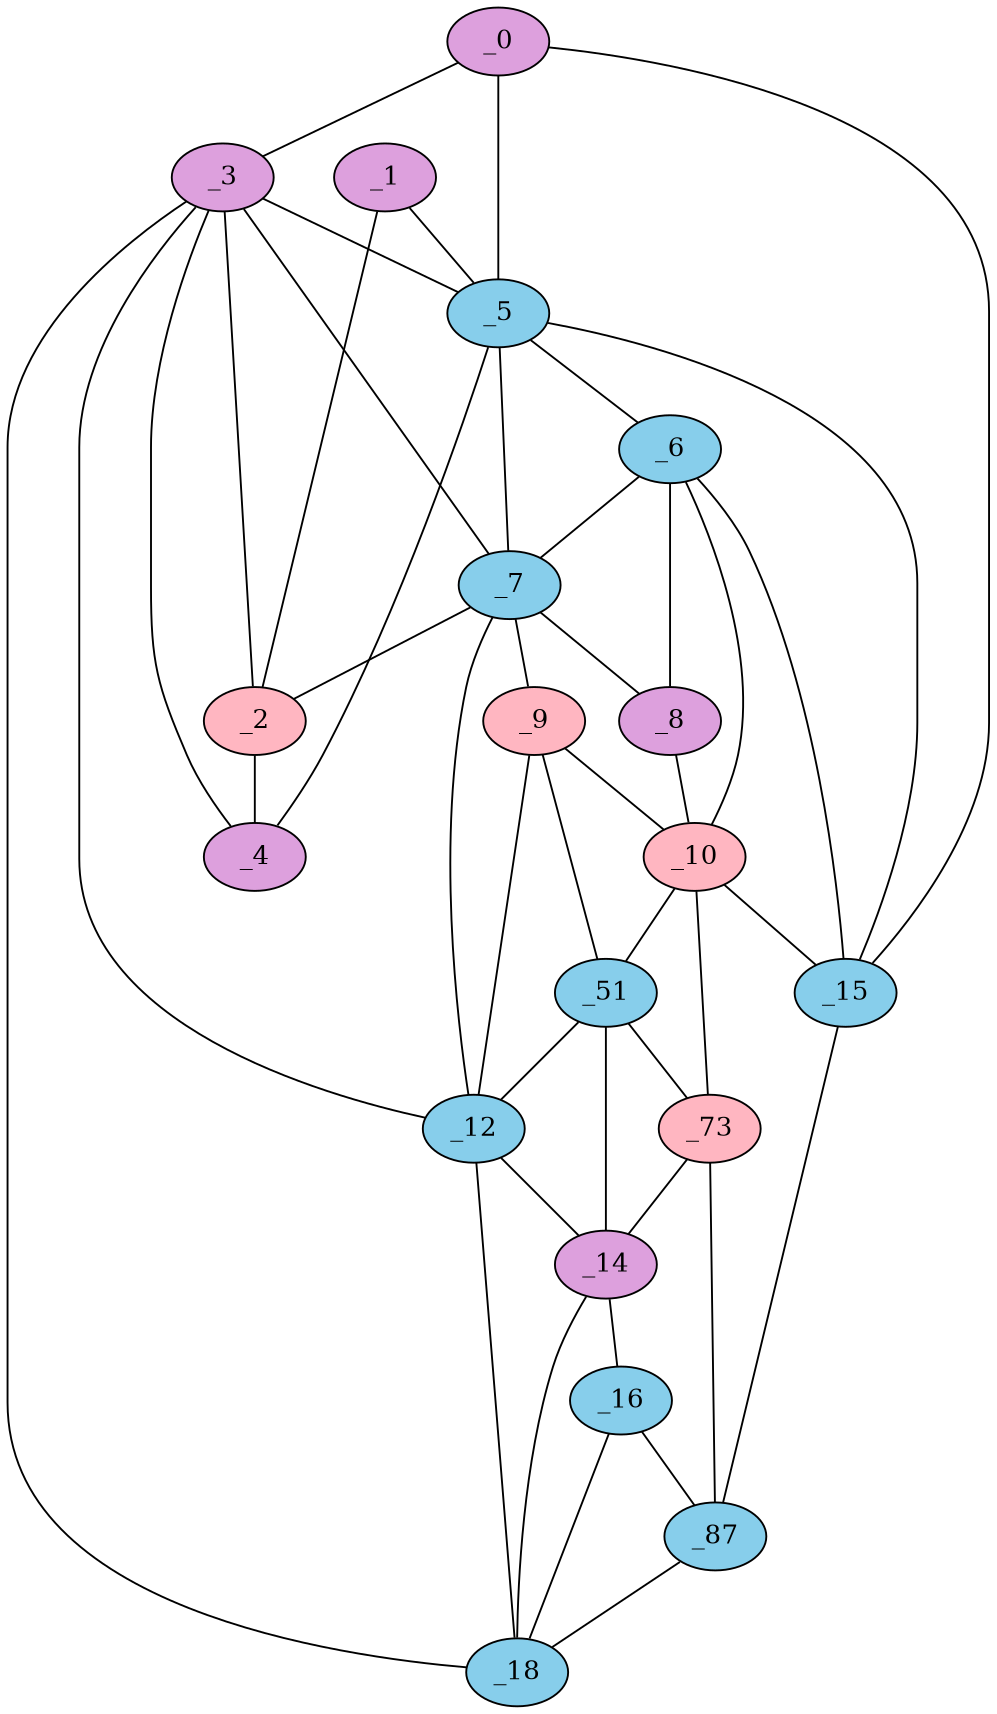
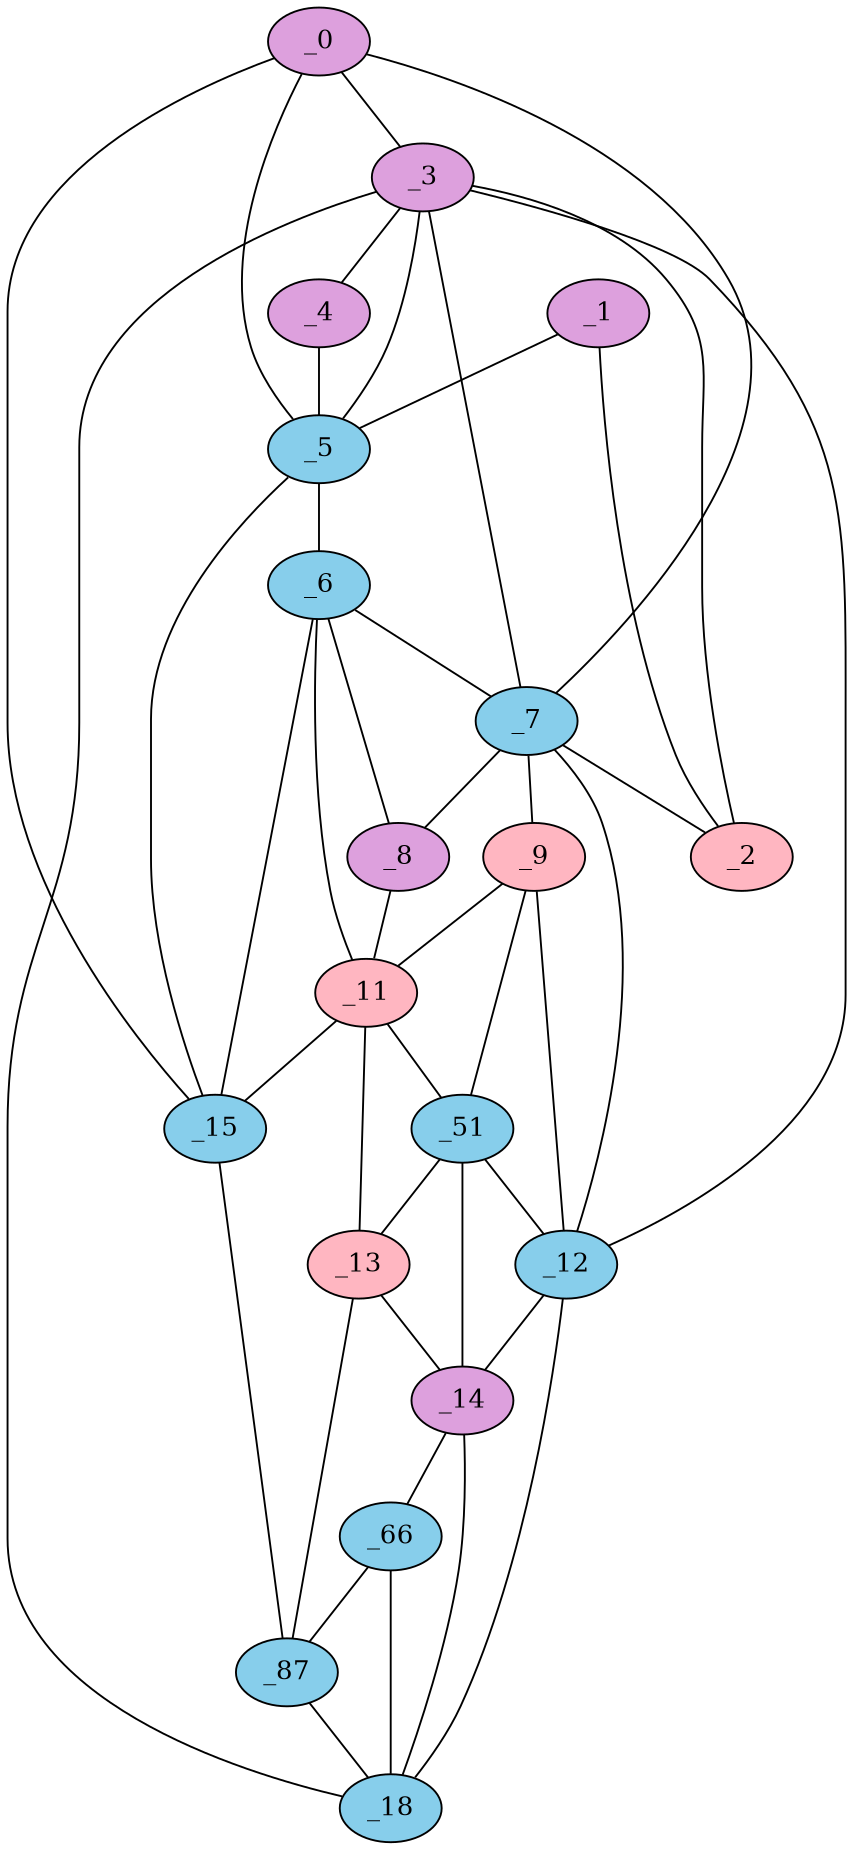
(504, 449) -> (728, 279)
(255, 789) -> none
(695, 857) -> (366, 993)
(710, 1129) -> (359, 1265)
(621, 1401) -> (391, 1536)
